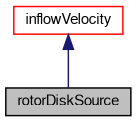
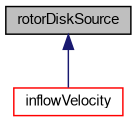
(68, 69) -> (68, 69)
